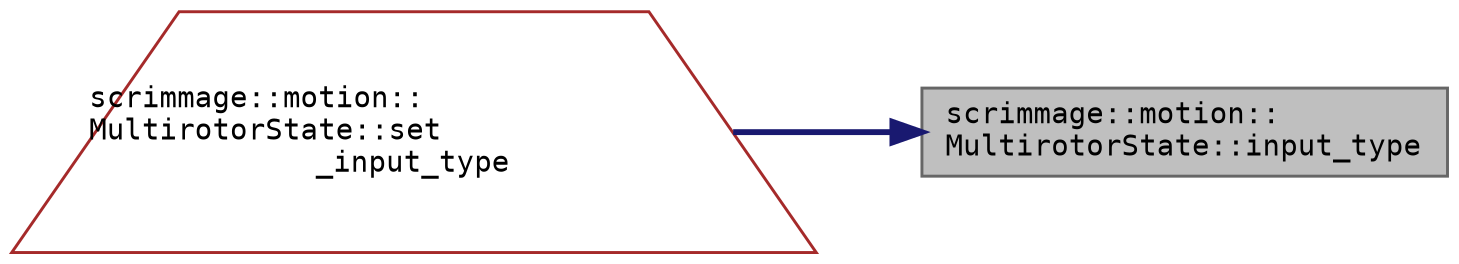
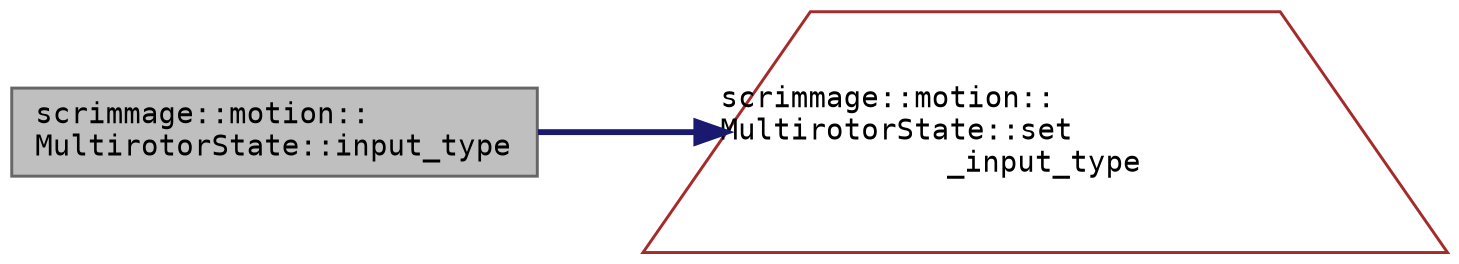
(812, 132) -> (617, 132)
